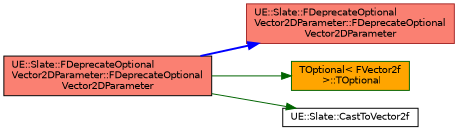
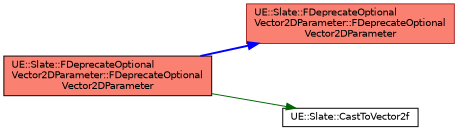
(350, 76) -> none
